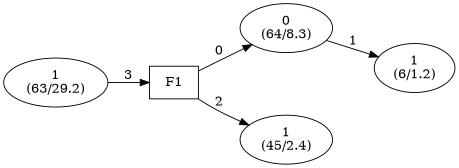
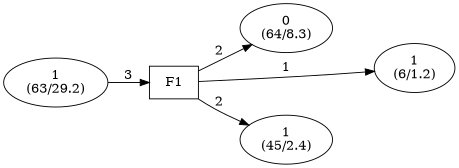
(348, 47) -> (282, 77)
(219, 51) -> (219, 51)
